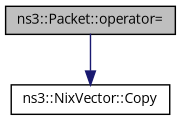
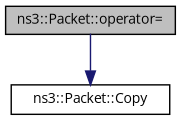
(90, 100) -> (90, 100)
